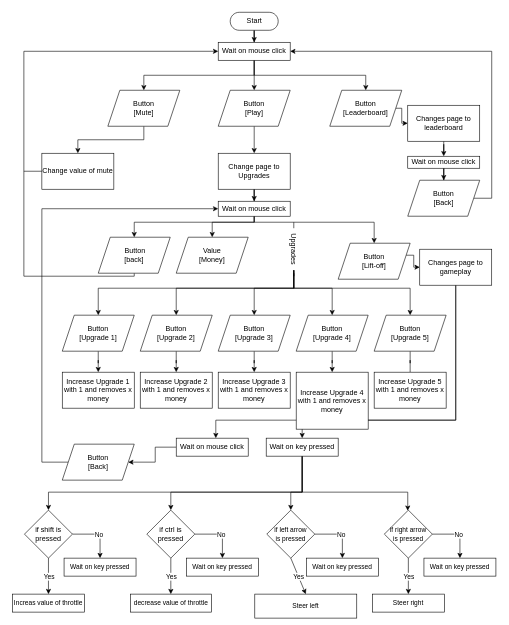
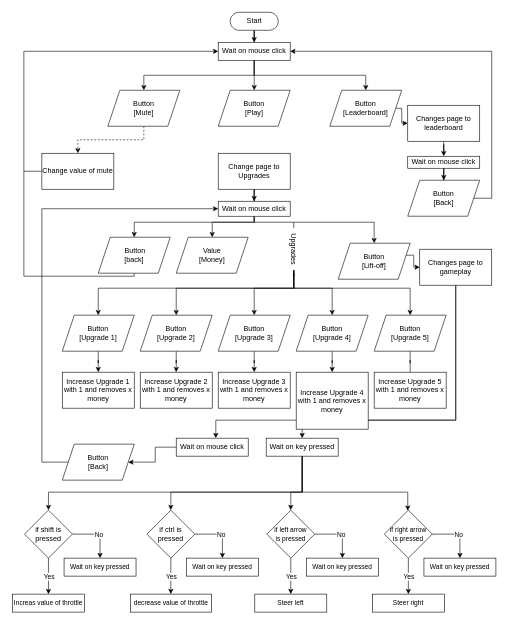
(114, 140) -> (114, 140)
(254, 147) -> none
(306, 606) -> (291, 603)
